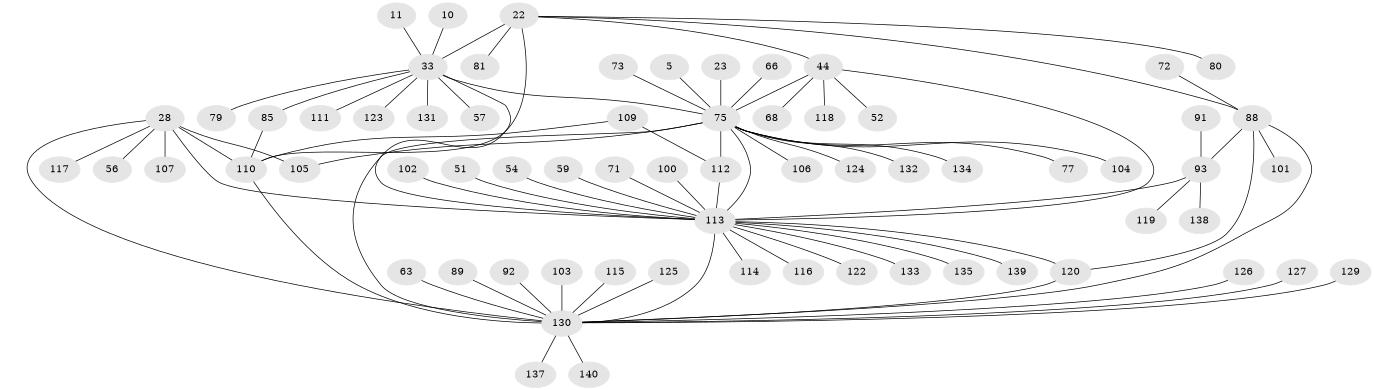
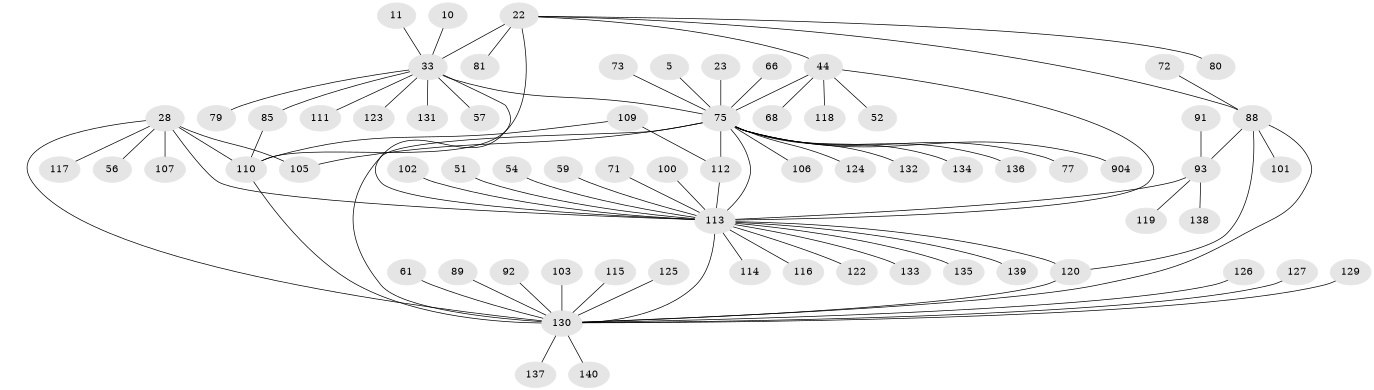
none -> (1016, 170)
(1121, 170) -> (1121, 170)
(407, 272) -> (407, 272)
